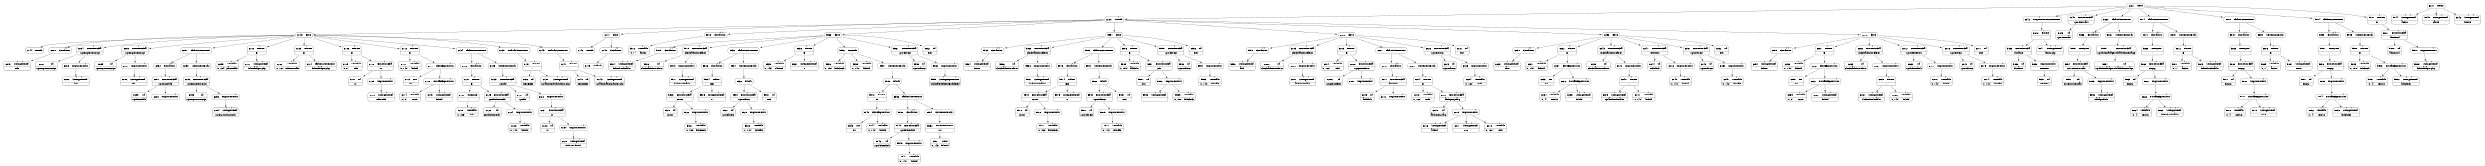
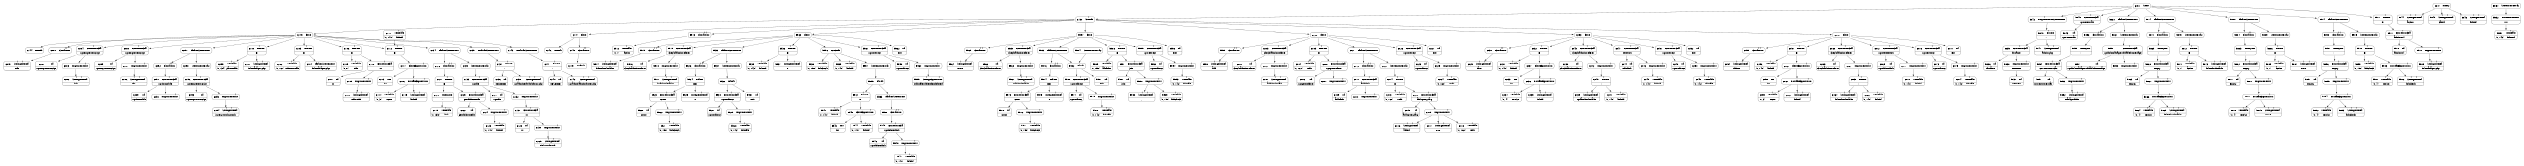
(410, 57) -> (395, 42)
(1099, 57) -> (1064, 58)
none -> (2125, 66)
(923, 104) -> none
none -> (830, 112)
(945, 141) -> (2511, 33)
